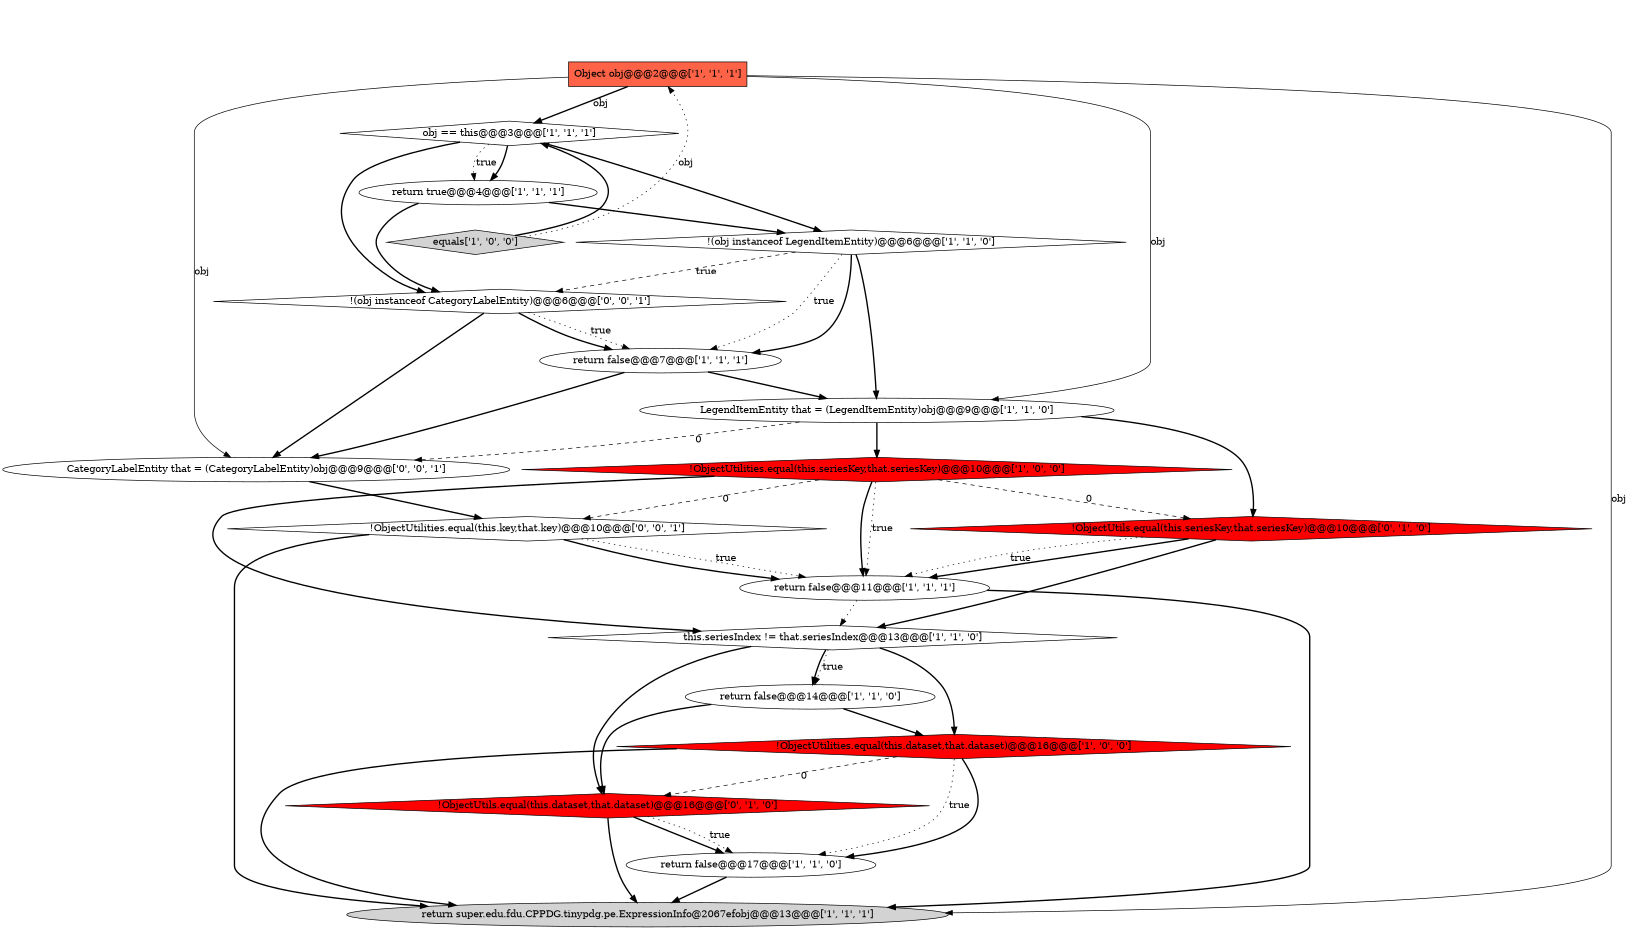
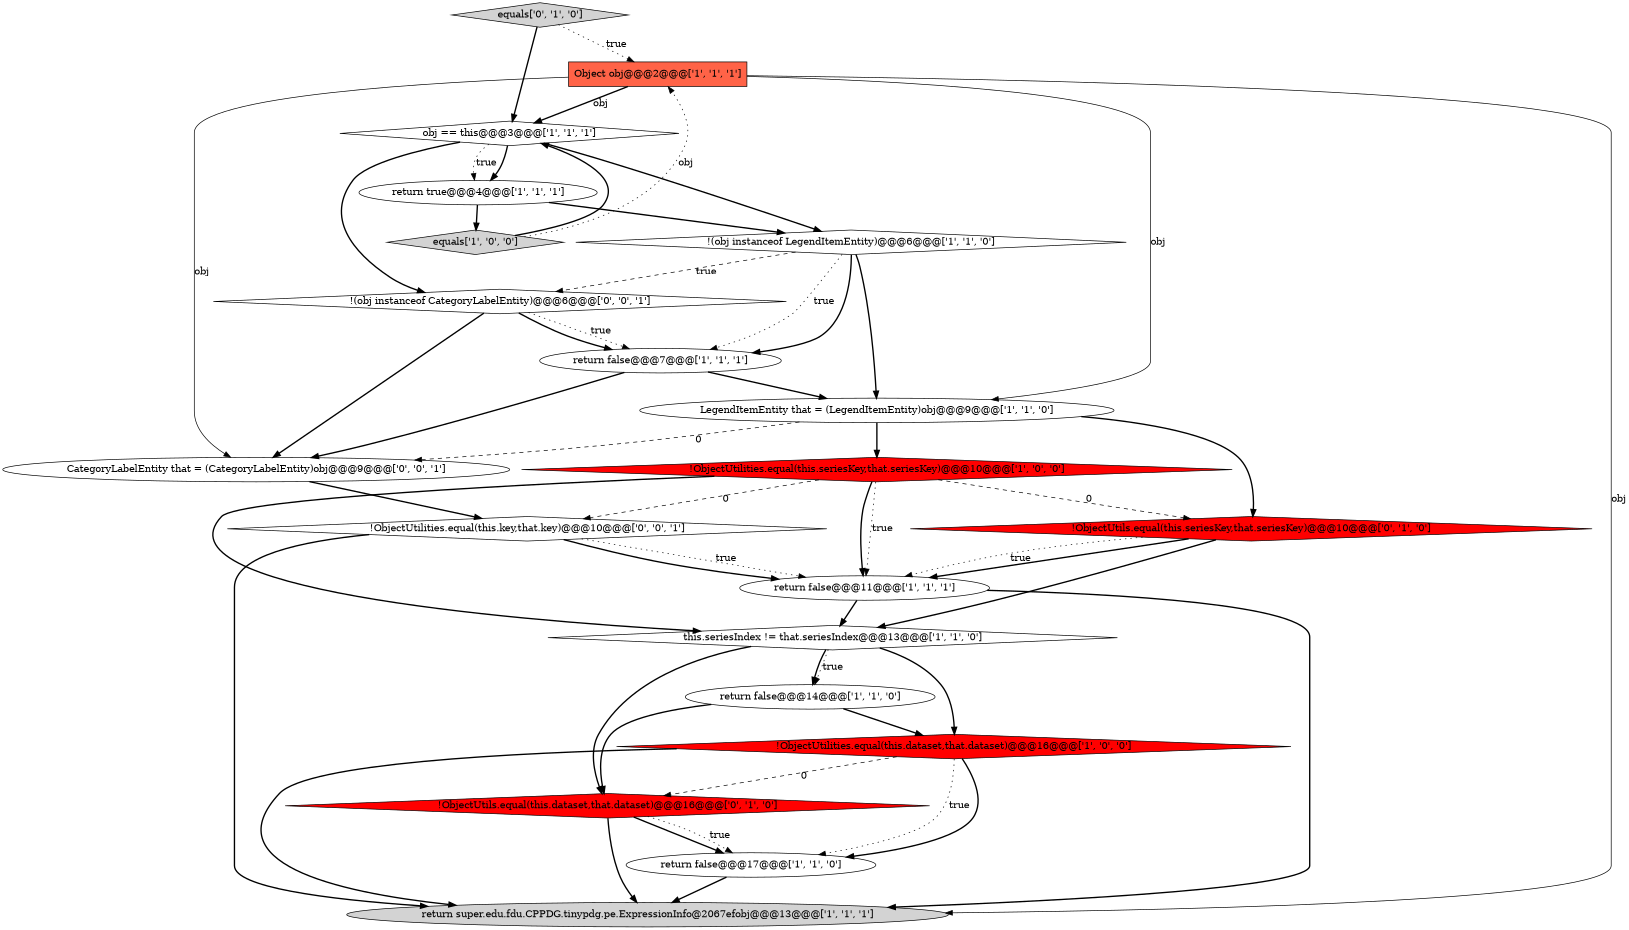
none -> (540, 15)
(378, 250) -> (477, 214)
(850, 610) -> (850, 610)
